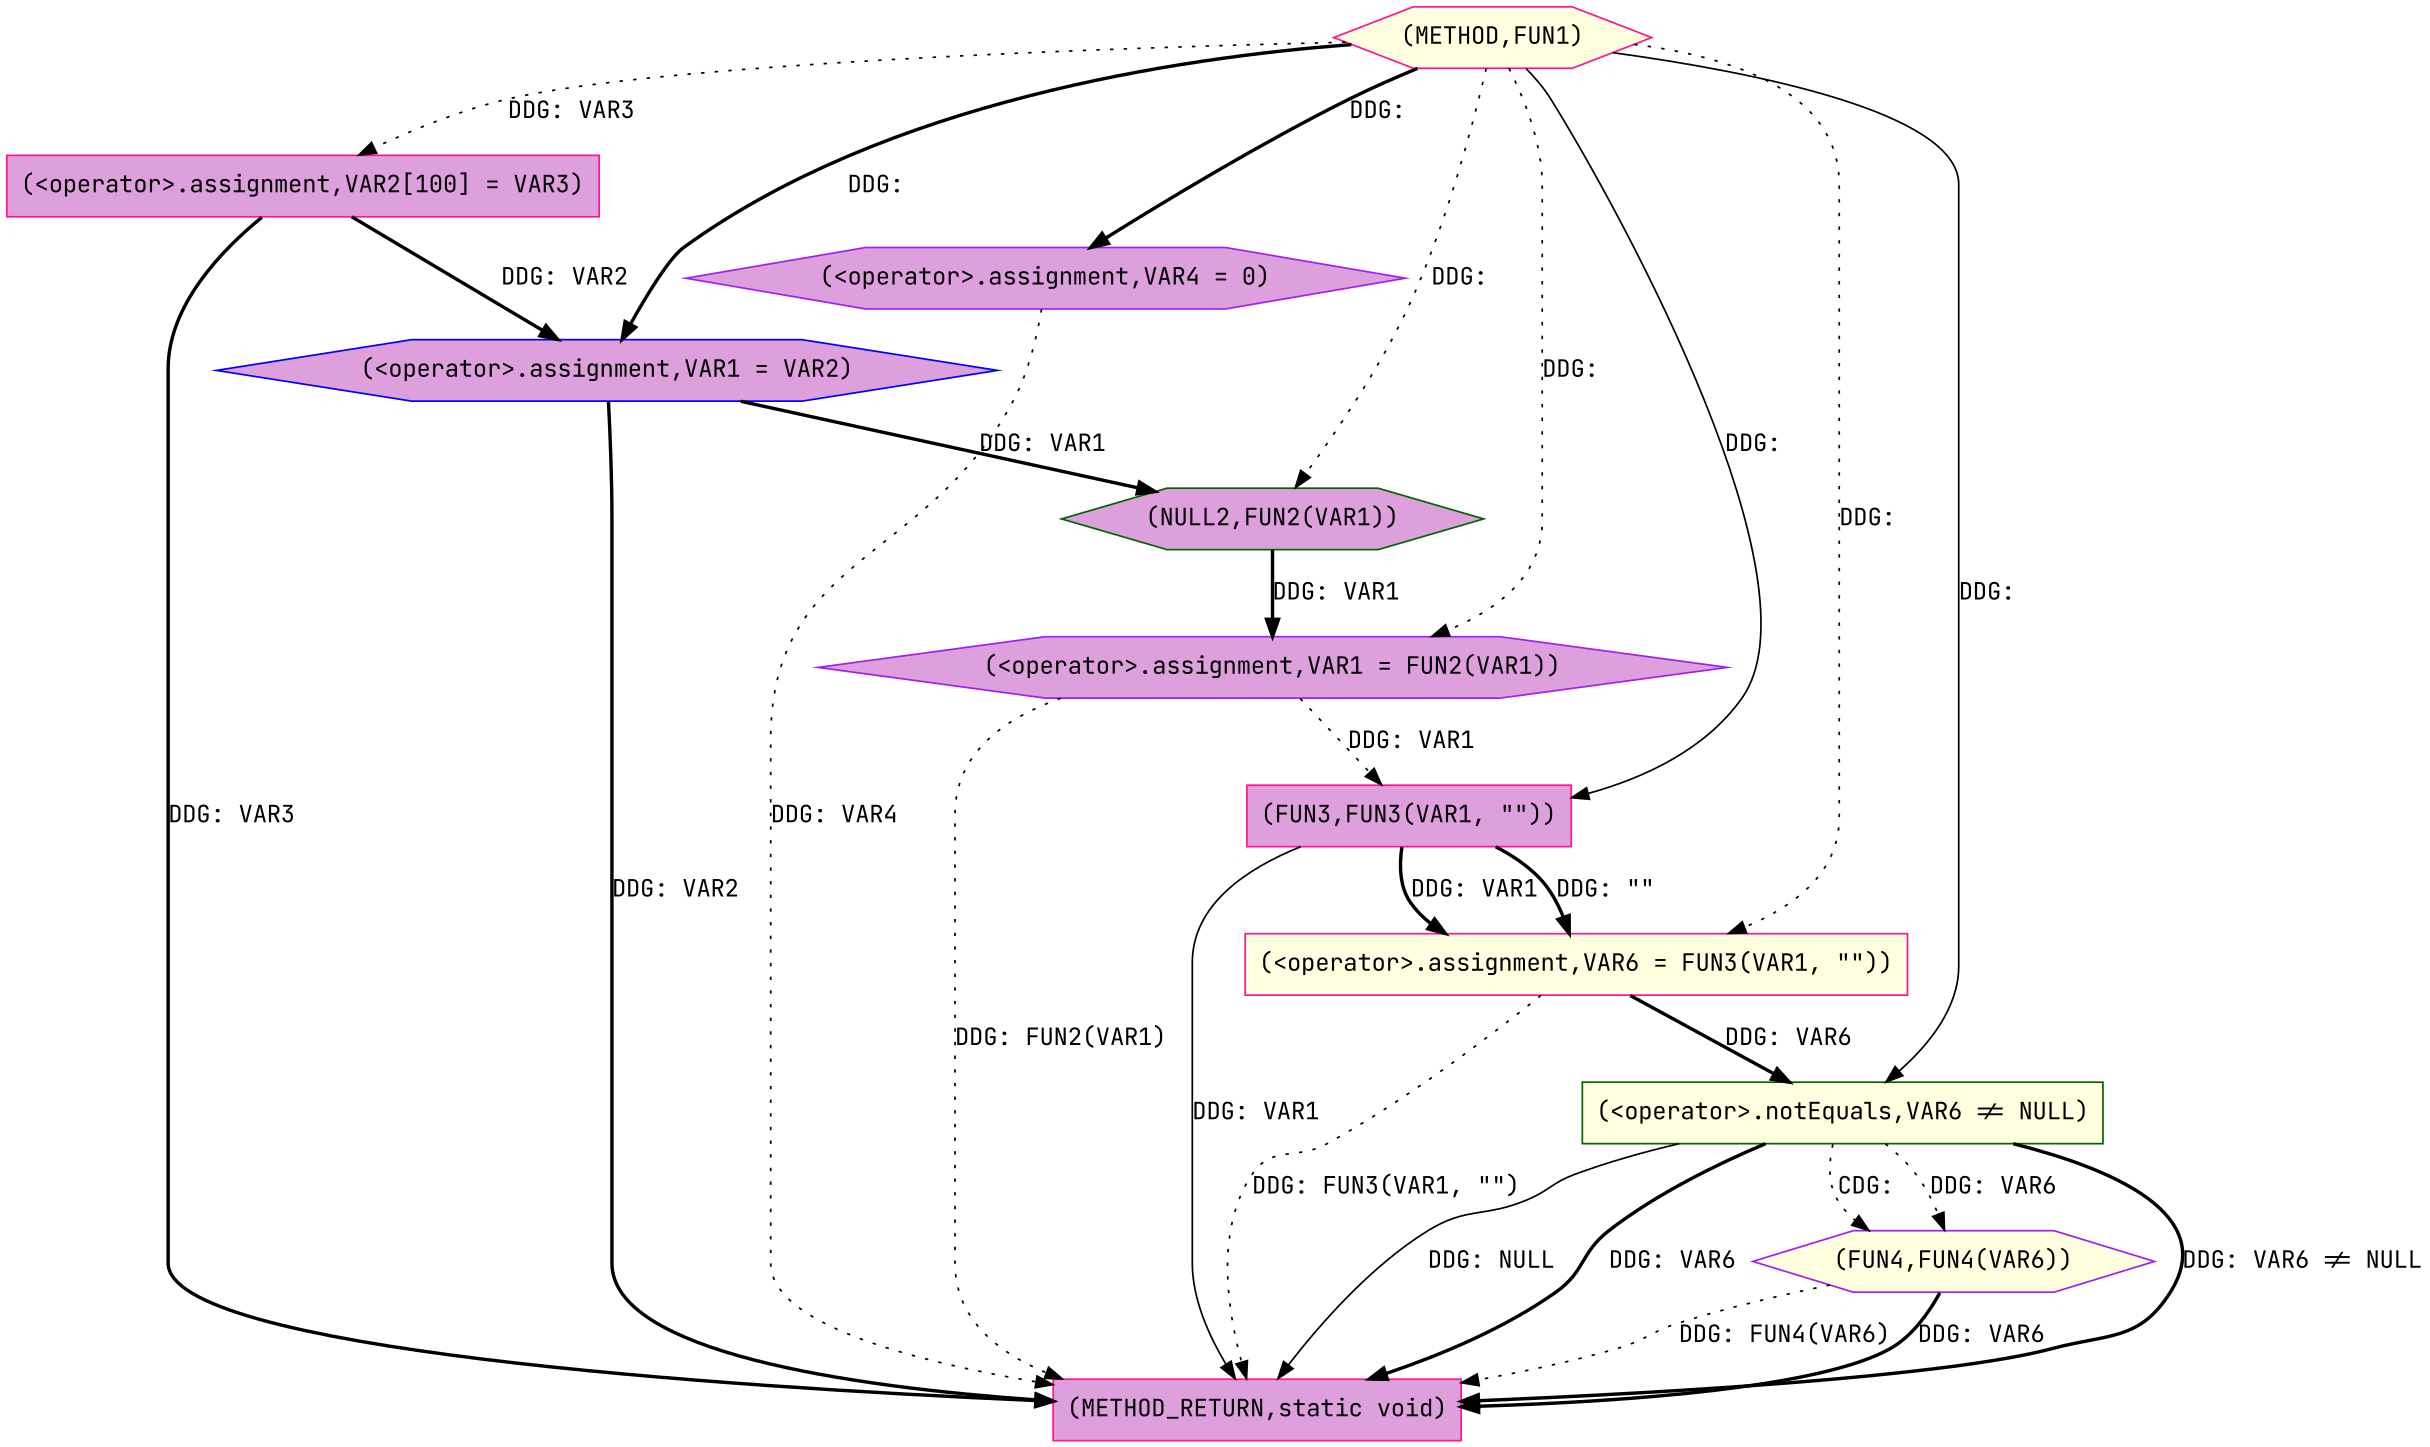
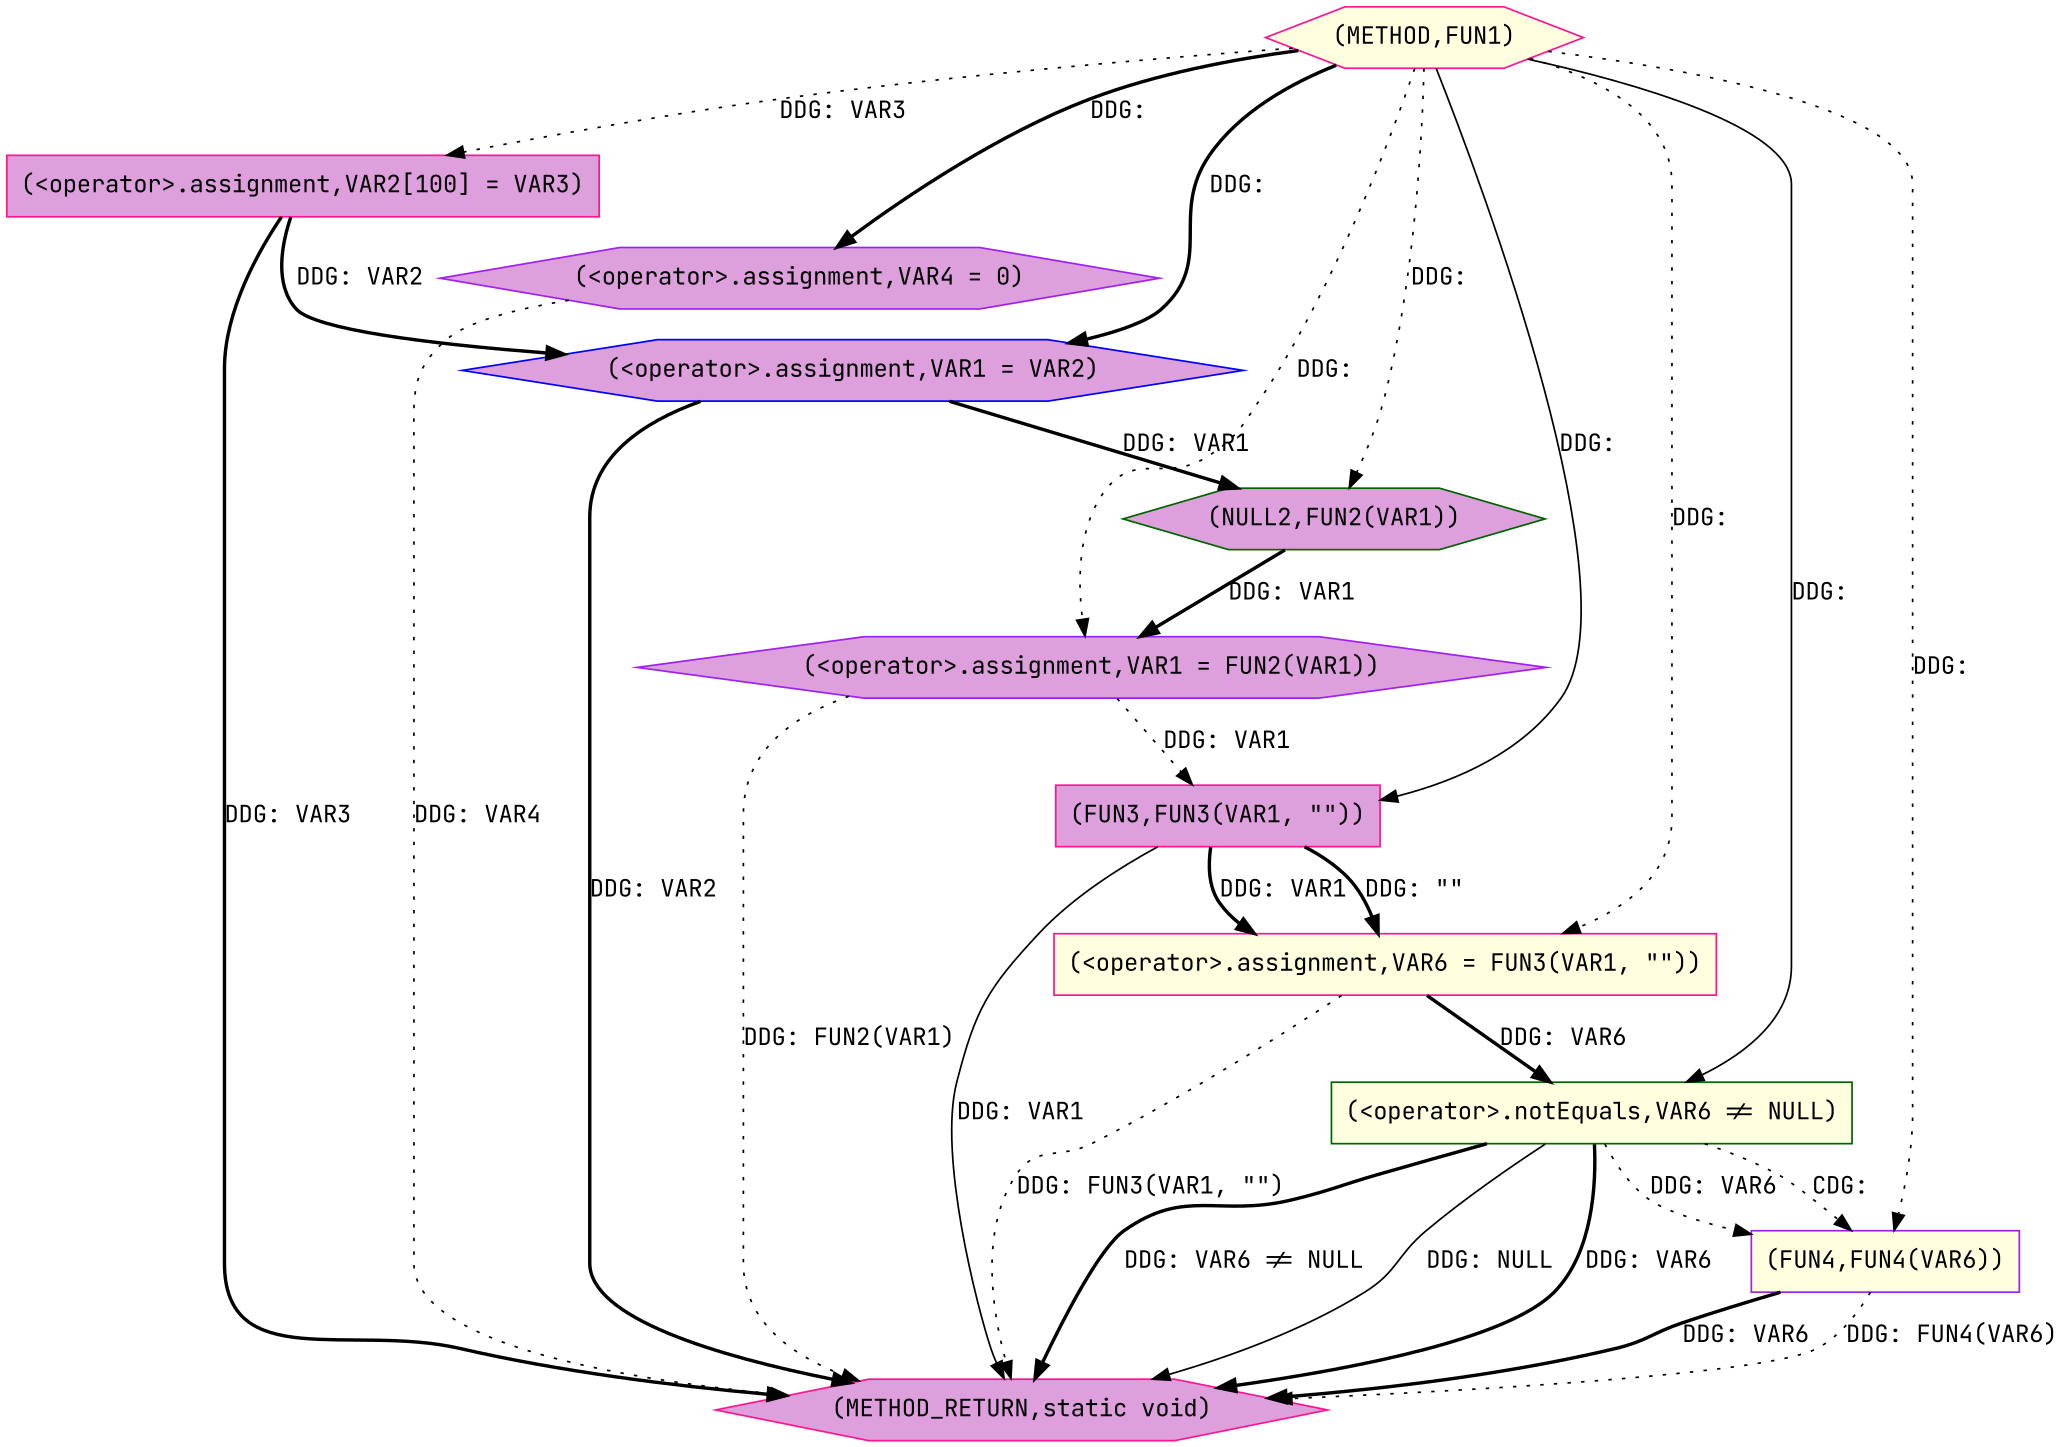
none -> (1913, 497)
(1954, 1261) -> (1885, 1261)
(1257, 1410) -> (1022, 1410)
